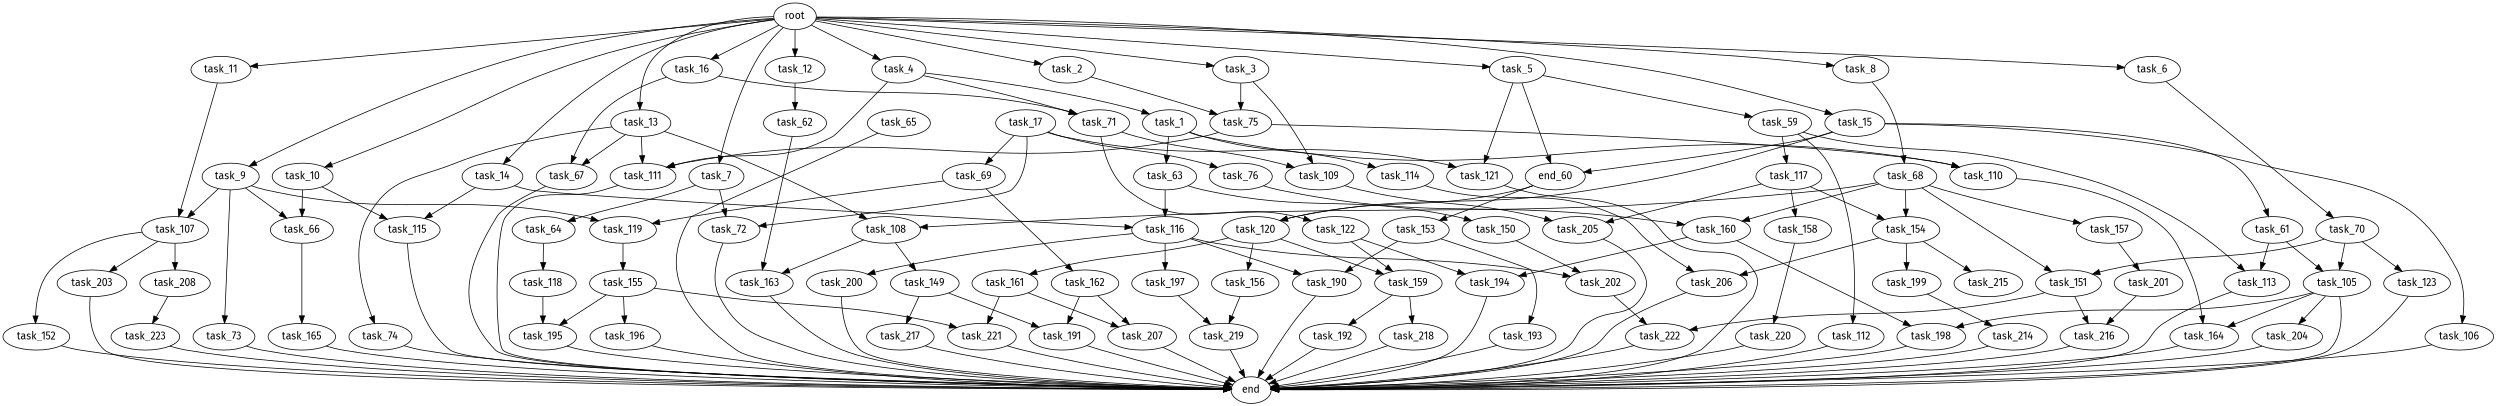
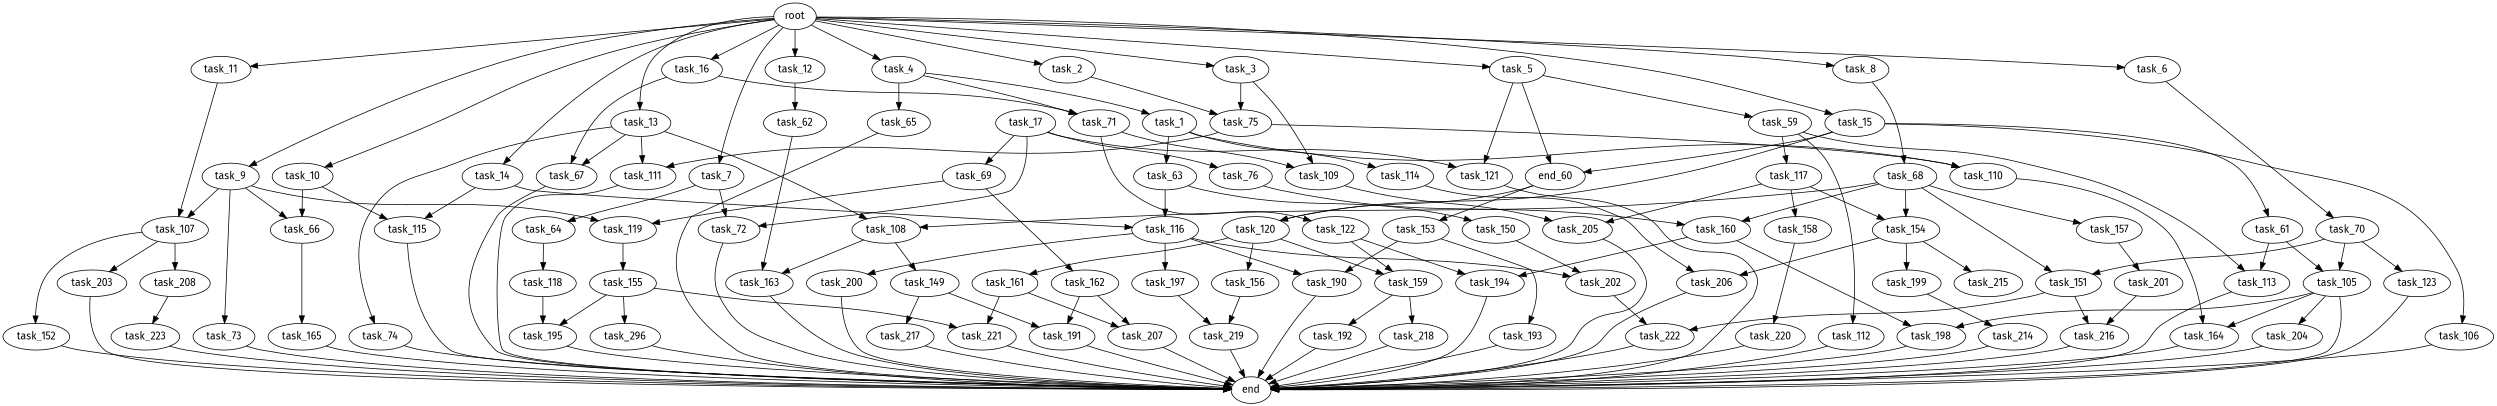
(821, 142) -> (899, 88)
(625, 337) -> (625, 337)
